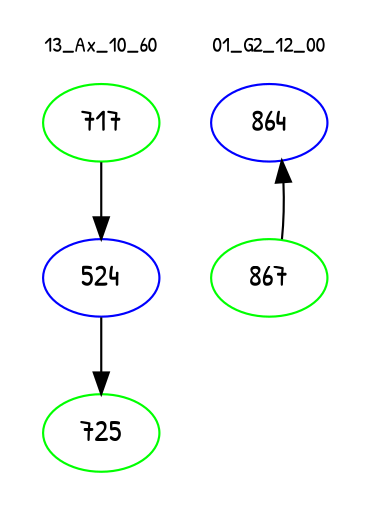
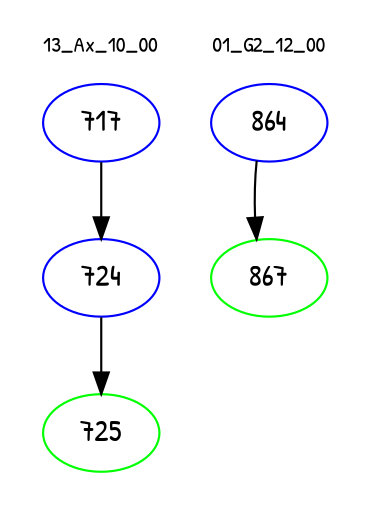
(101, 46) -> (101, 46)
(101, 123) -> (101, 123)
(284, 211) -> (255, 189)
(101, 278) -> (101, 278)
